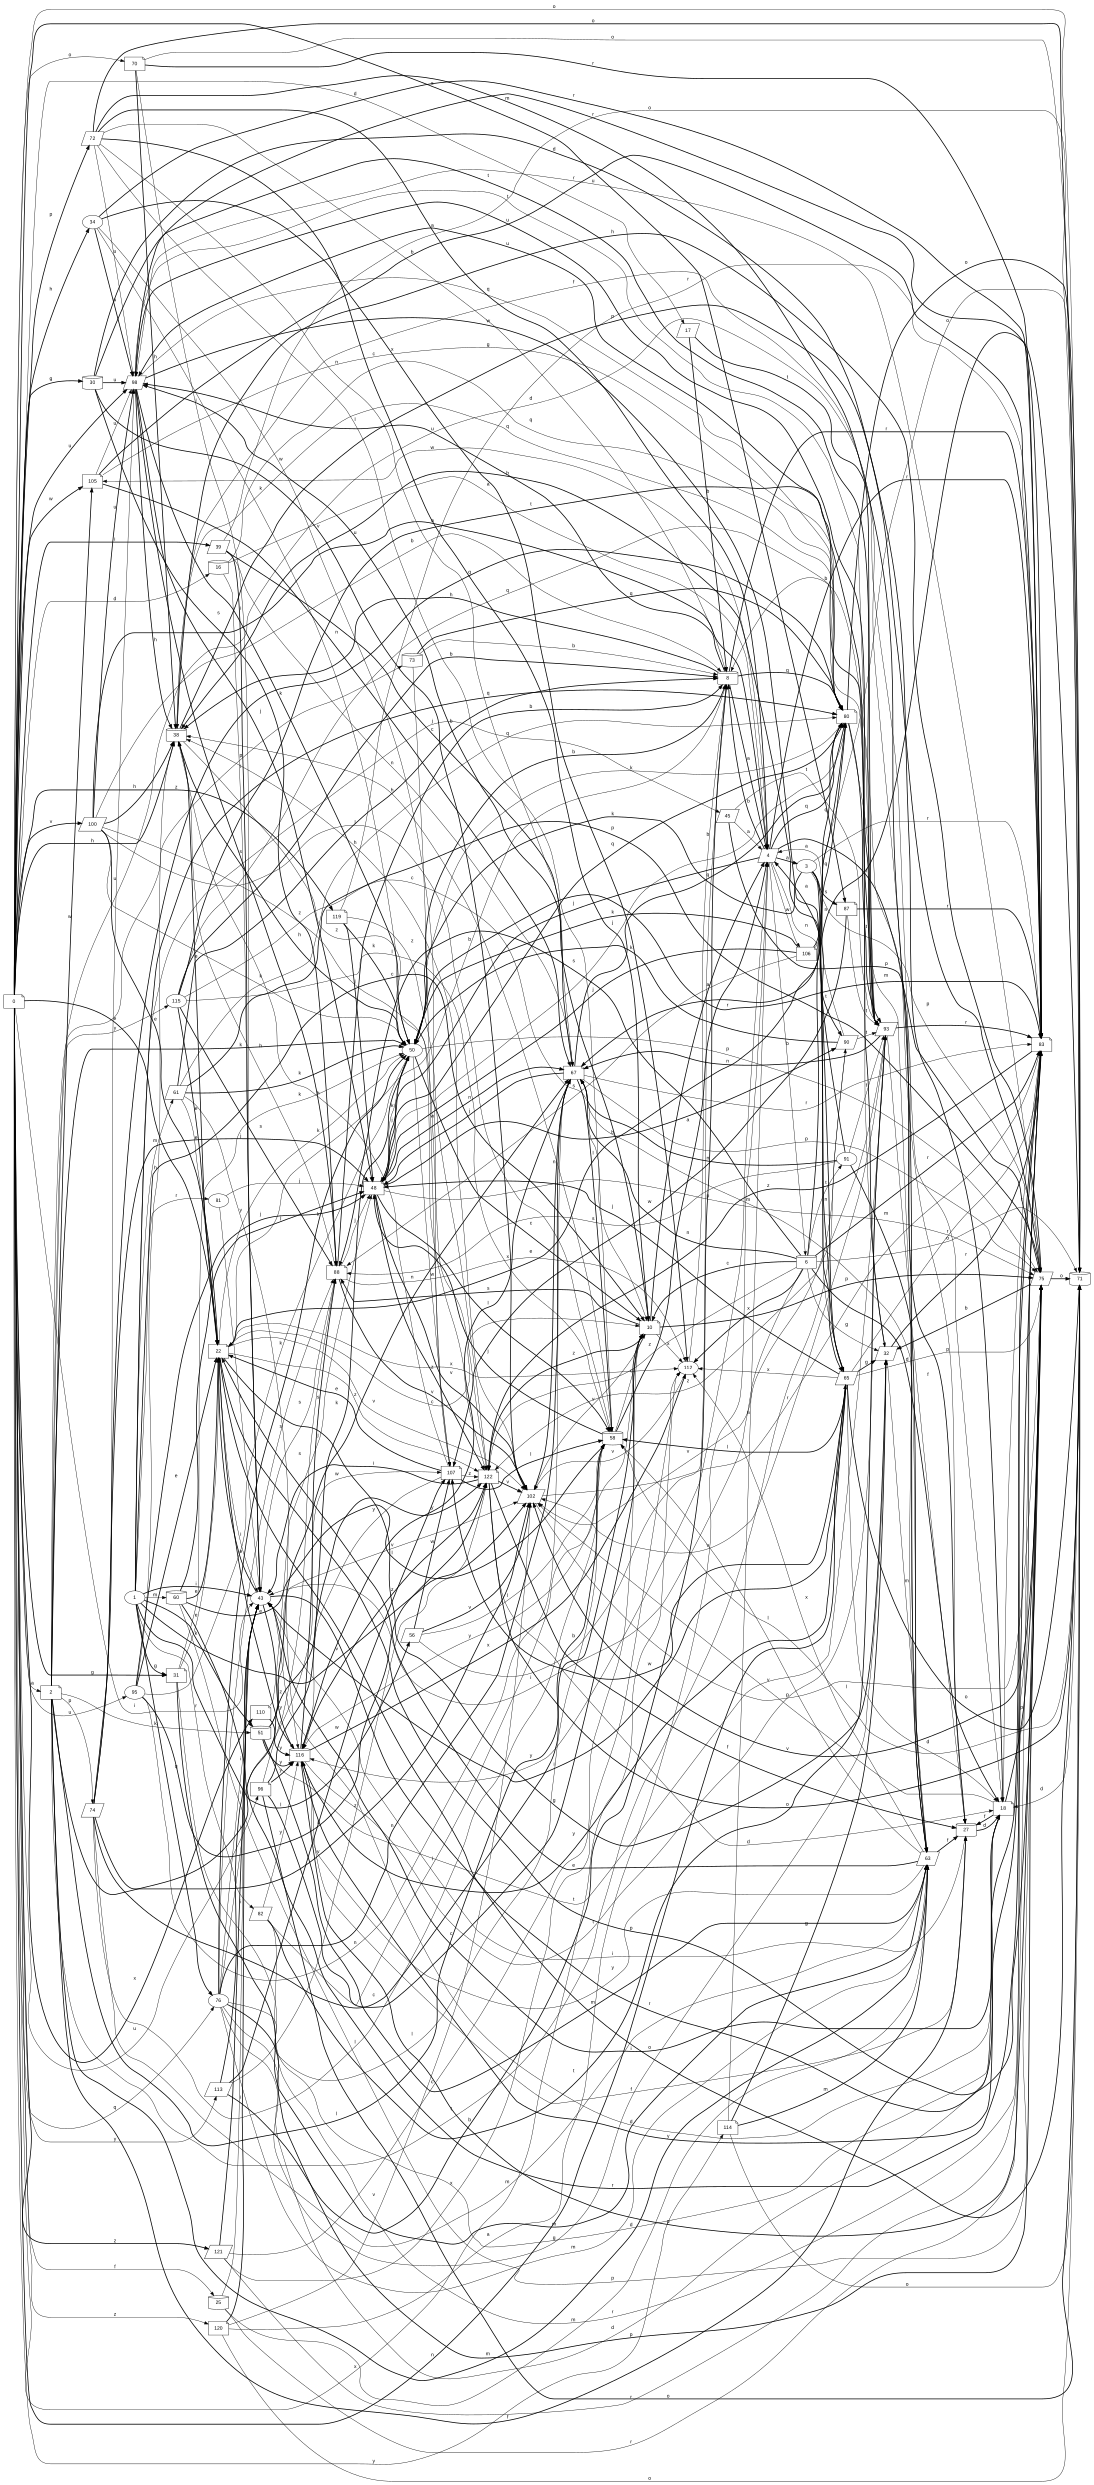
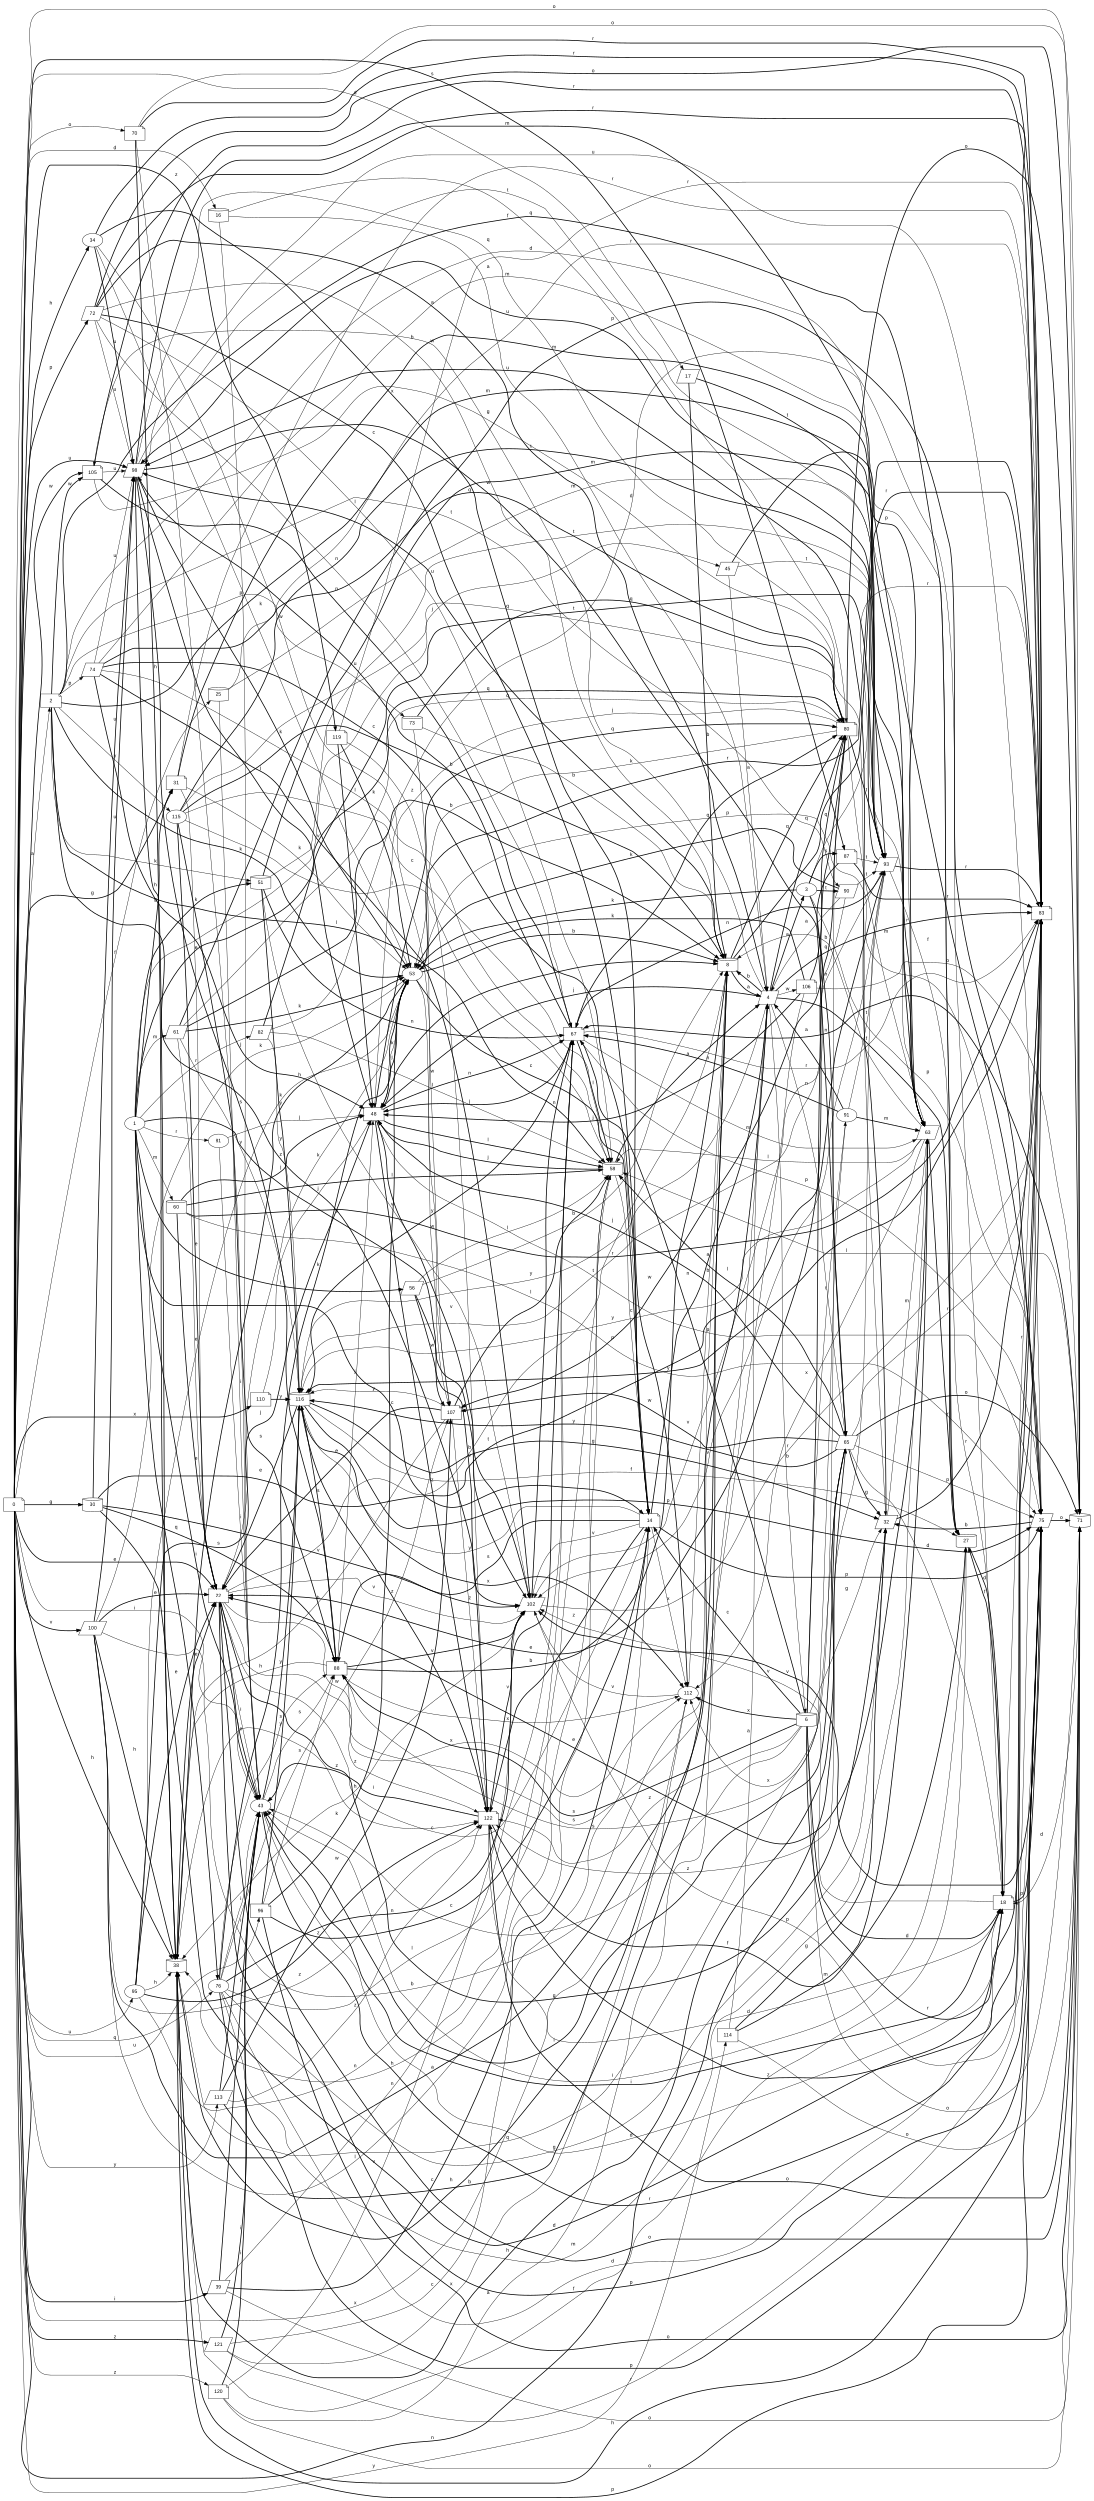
(481, 420) -> (773, 1811)
(412, 1050) -> (412, 974)
(607, 1137) -> (510, 984)
(650, 1328) -> (650, 1521)
none -> (585, 1444)
